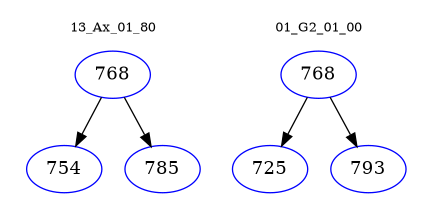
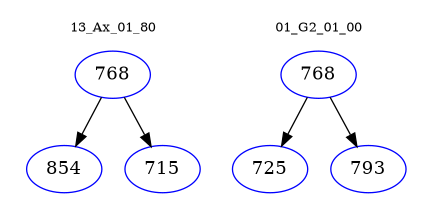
(64, 169) -> (64, 169)
(163, 169) -> (163, 169)
